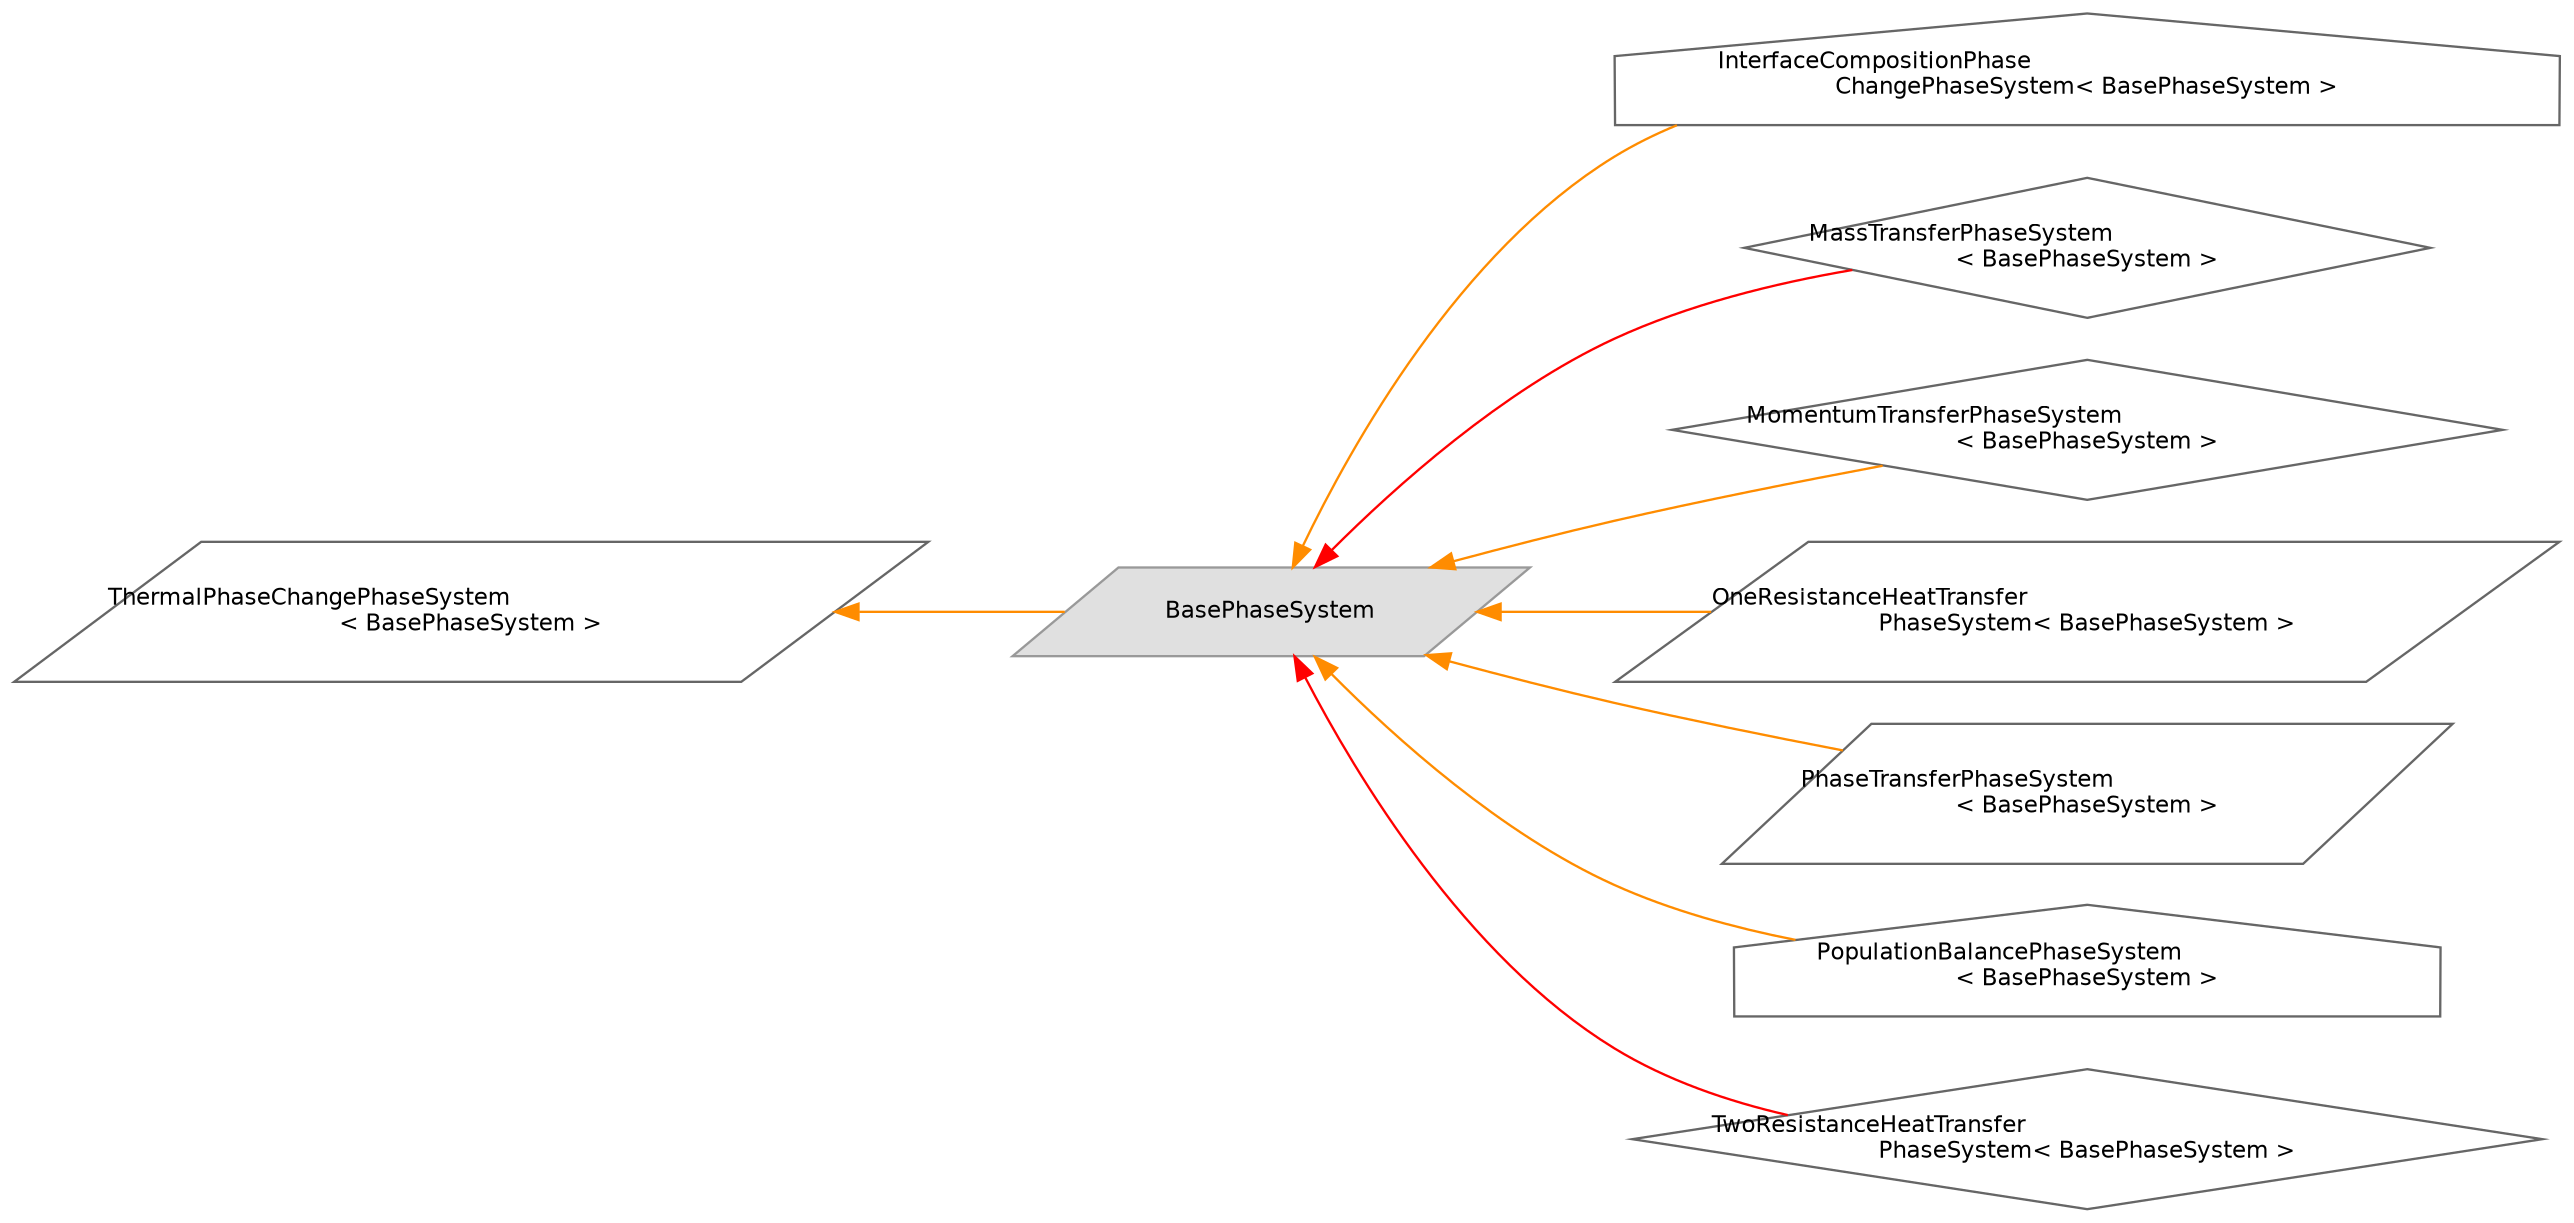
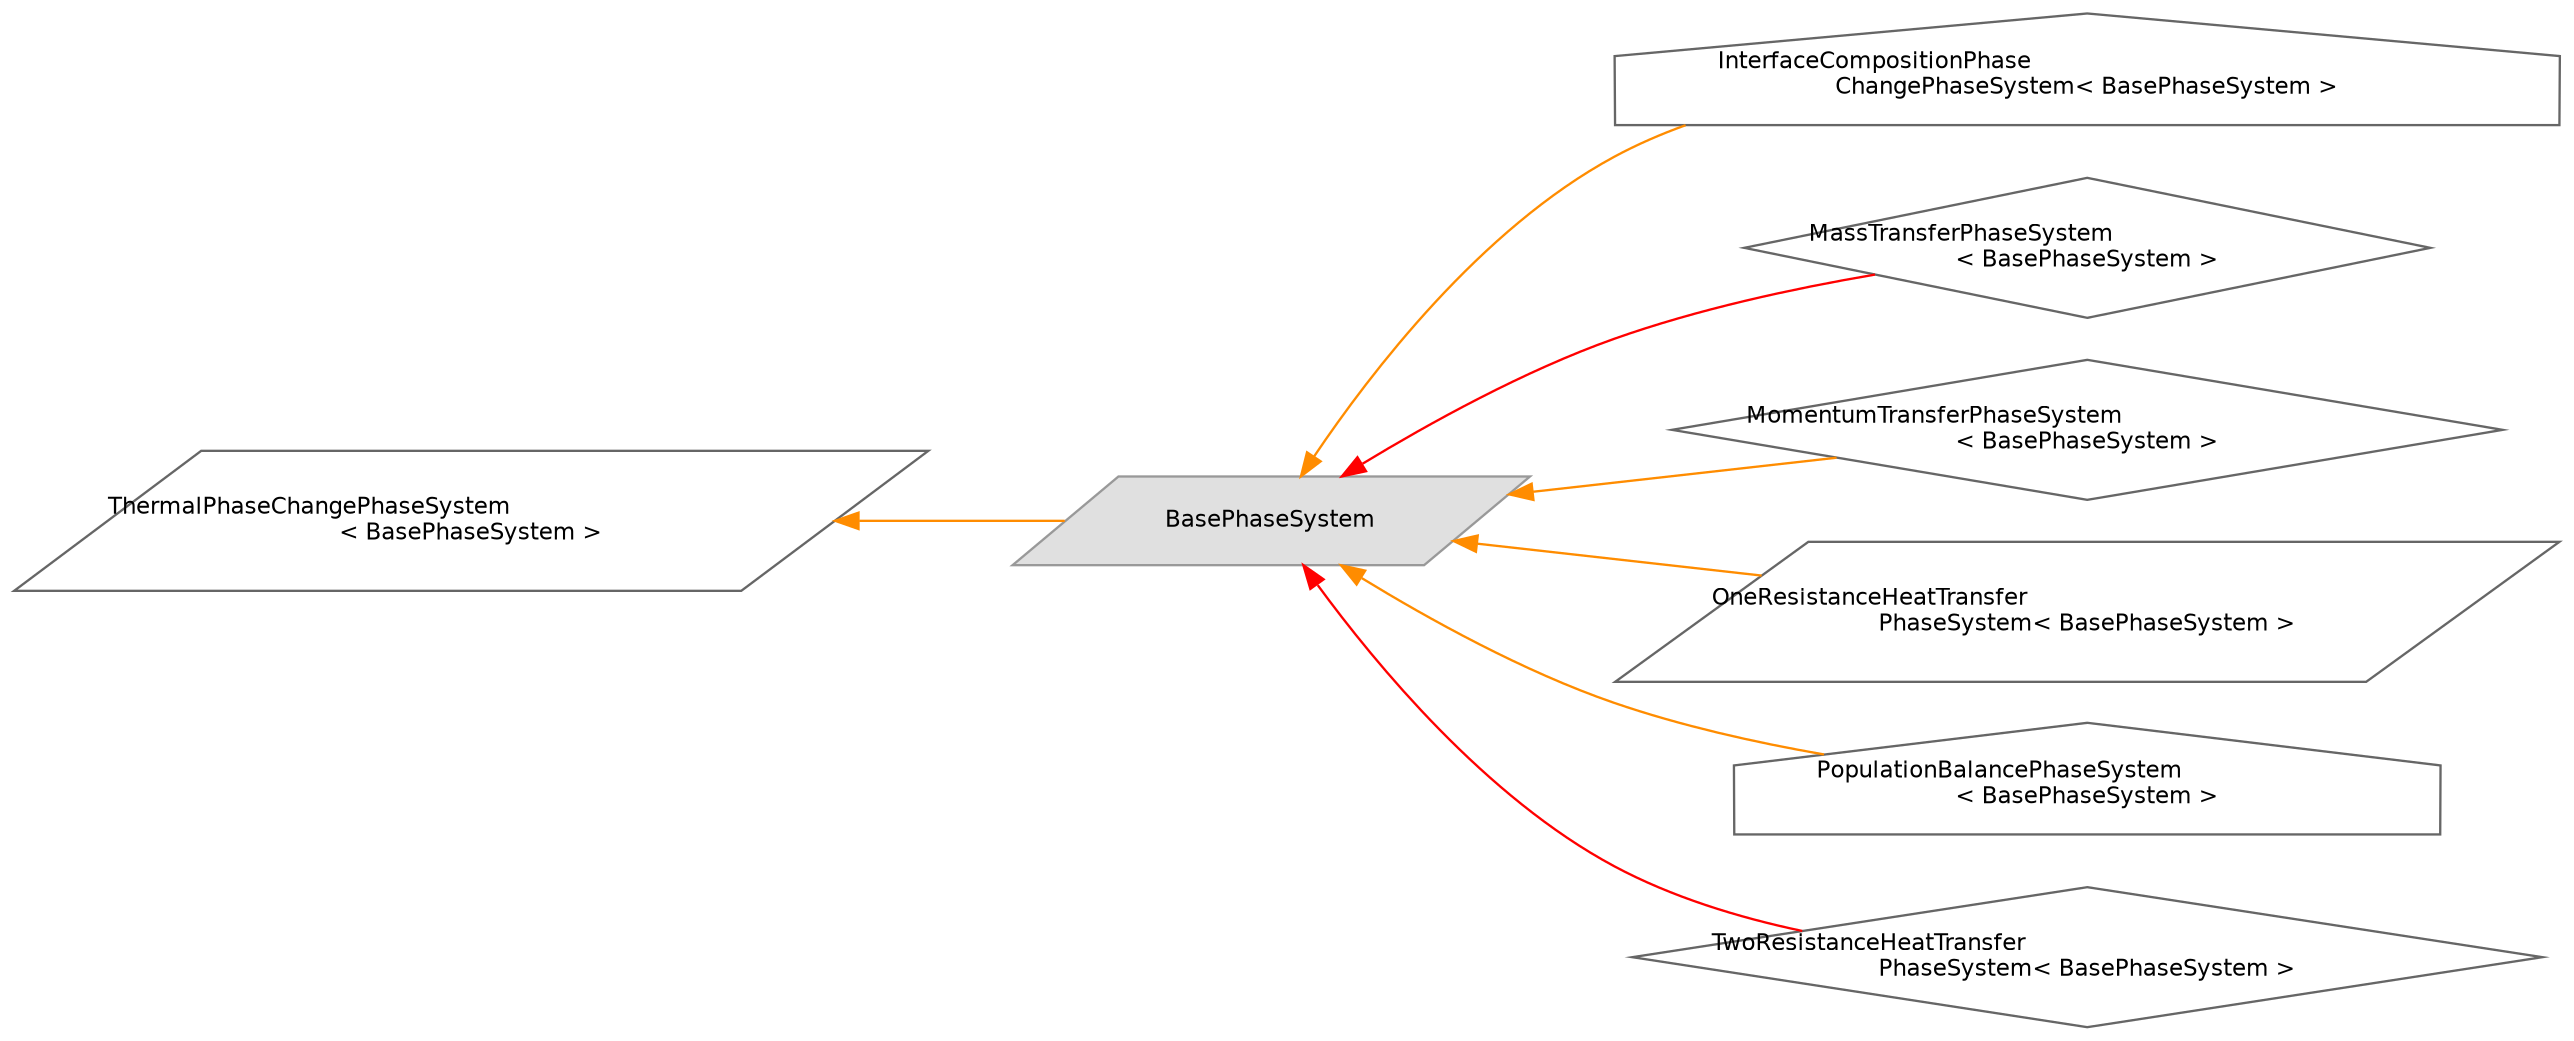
(2087, 794) -> none
